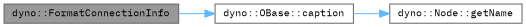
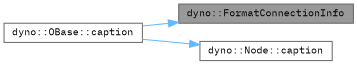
(192, 14) -> (155, 25)
(456, 14) -> (266, 51)
